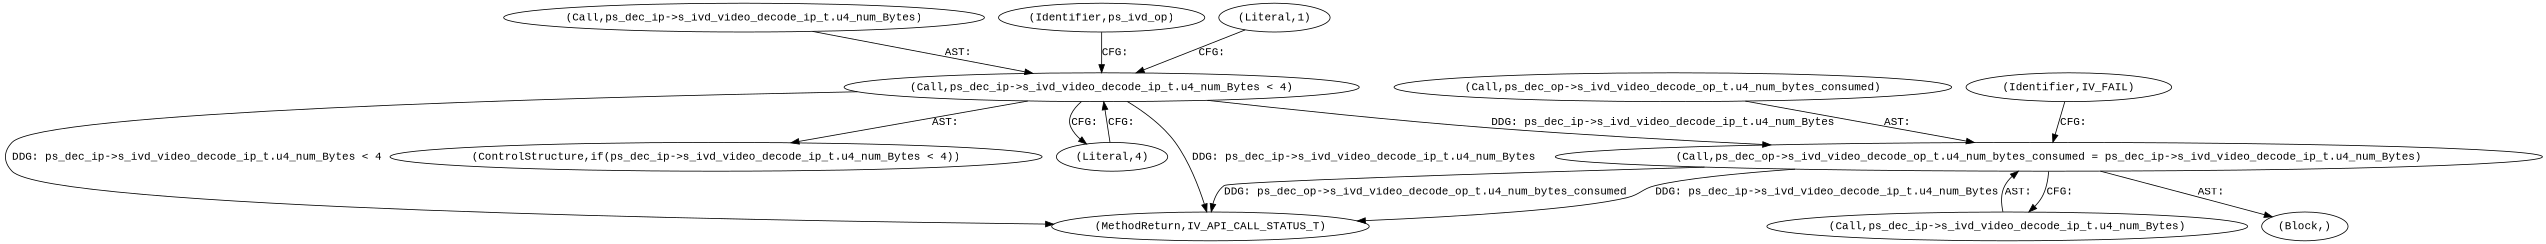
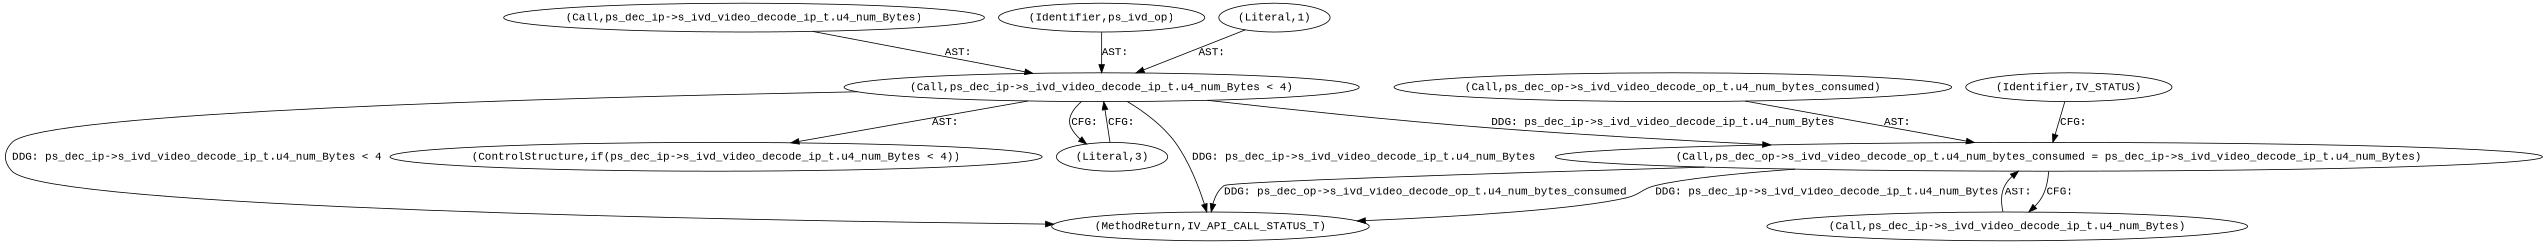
(1118, 52) -> (1118, 52)
(1215, 52) -> (1215, 52)
(2069, 87) -> (2069, 87)
(1112, 157) -> (1112, 157)
(2305, 226) -> none
